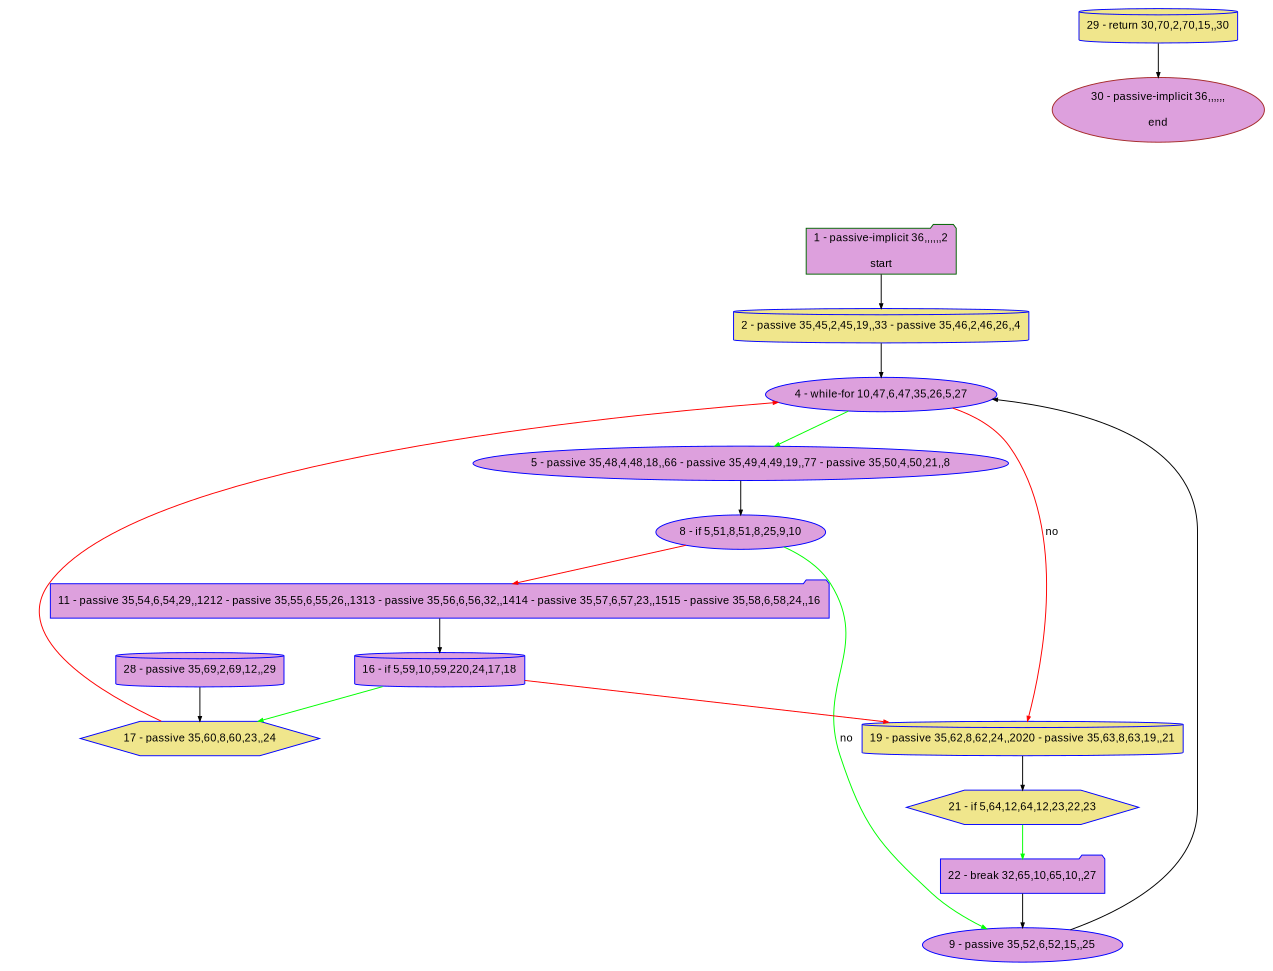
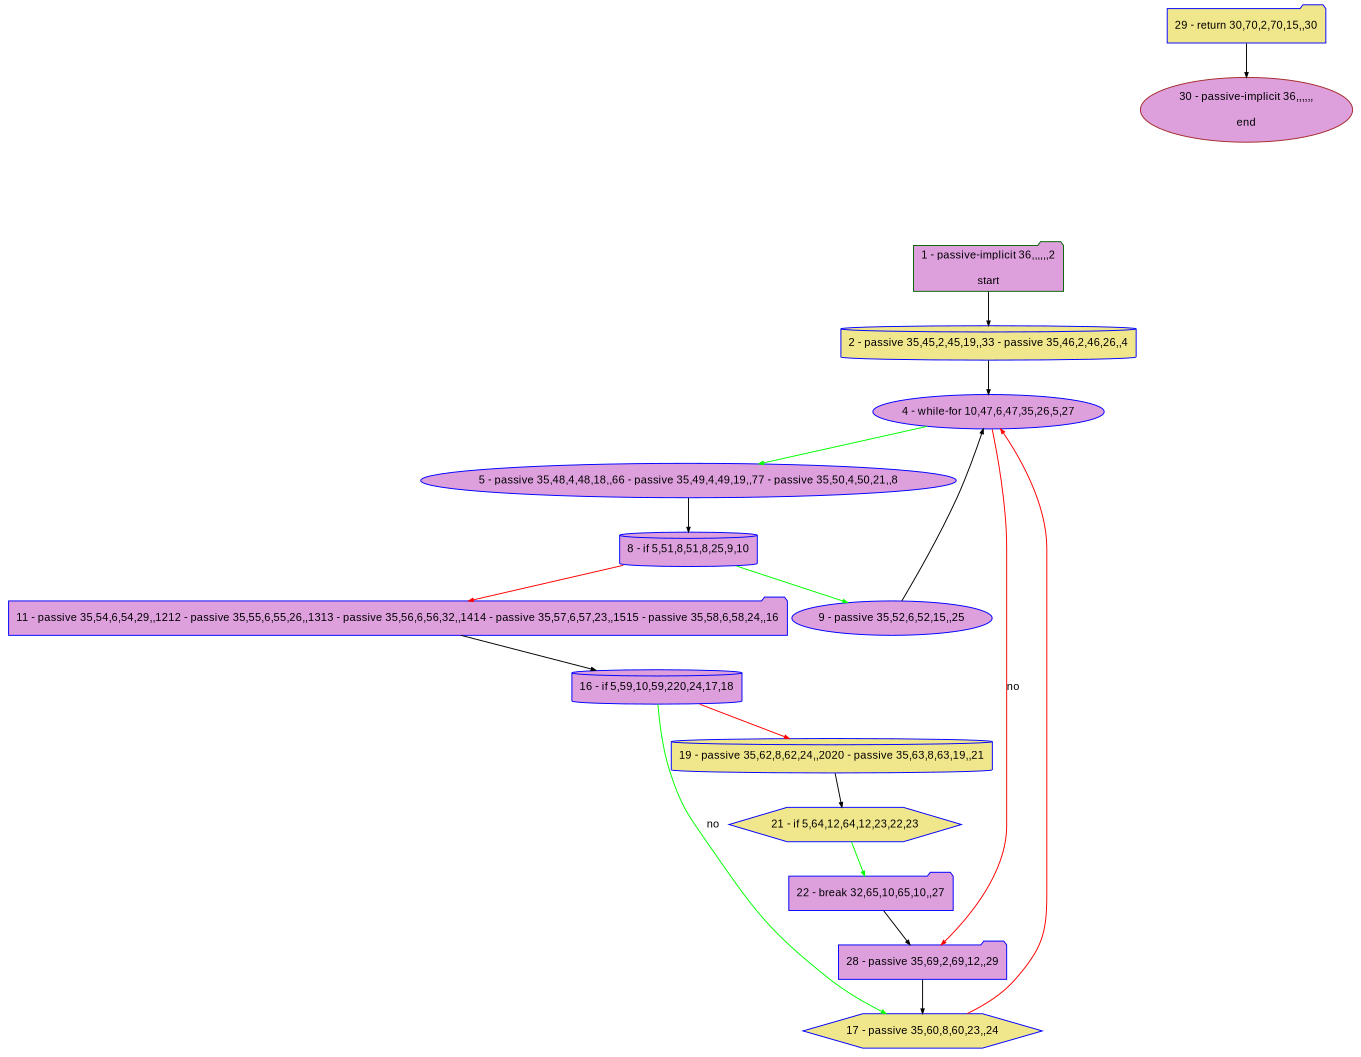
(1158, 26) -> (1247, 26)
(741, 532) -> (688, 549)
(1044, 544) -> (1007, 694)
(200, 670) -> (923, 962)
(847, 739) -> (1156, 1048)
(1023, 908) -> (895, 926)
(1177, 962) -> (713, 825)
(1177, 962) -> (1156, 1048)
